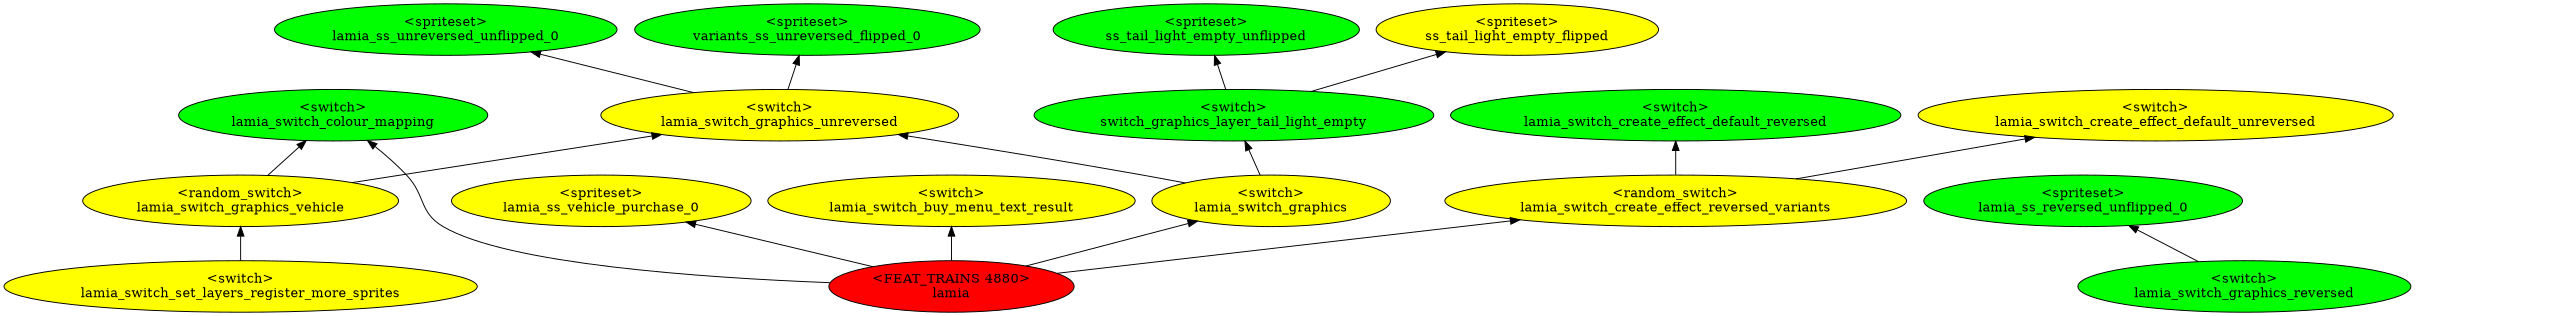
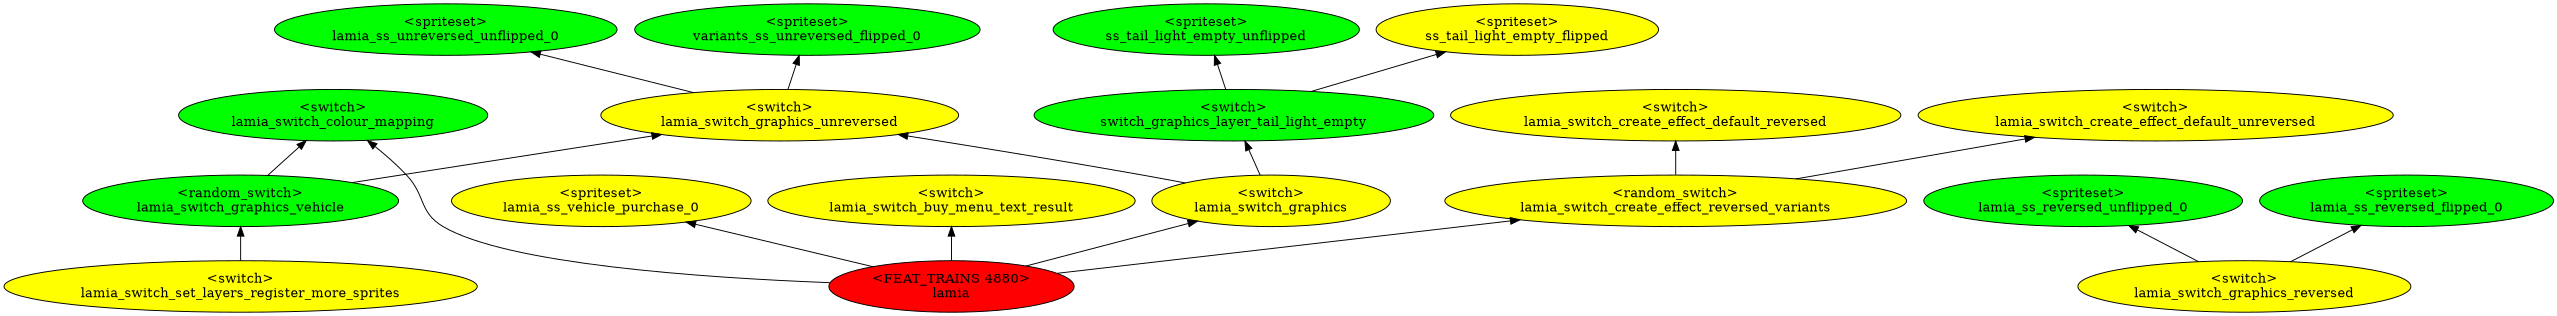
(1676, 115) -> (1676, 115)
(241, 201) -> (241, 201)
none -> (2407, 201)
(2244, 286) -> (2244, 286)
